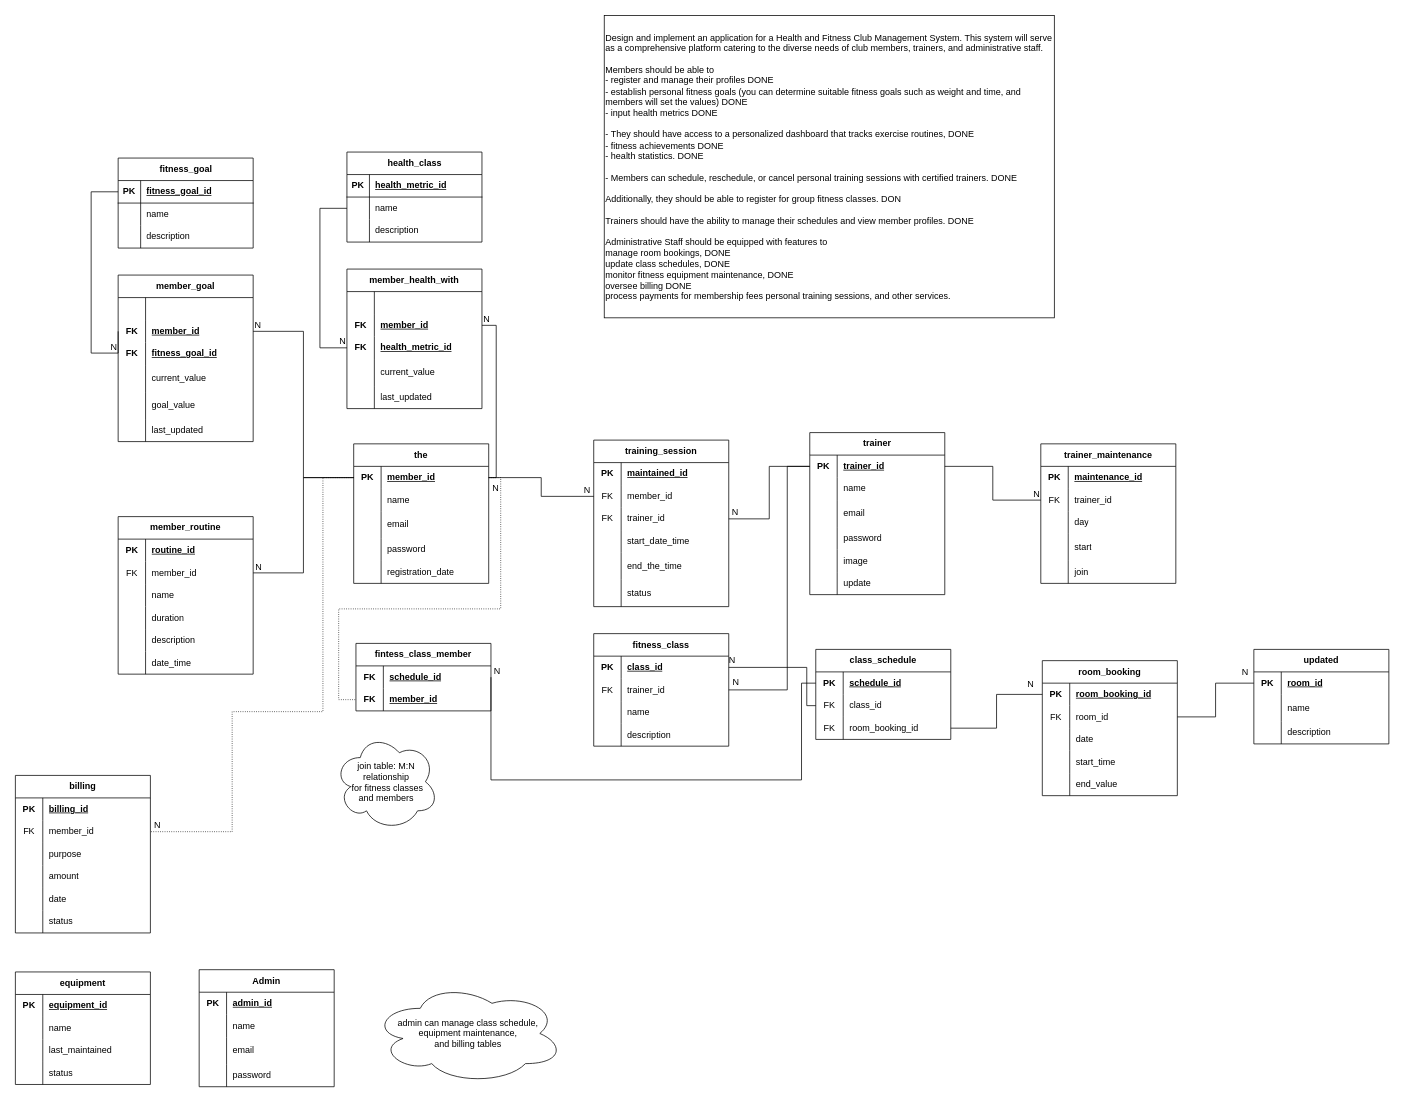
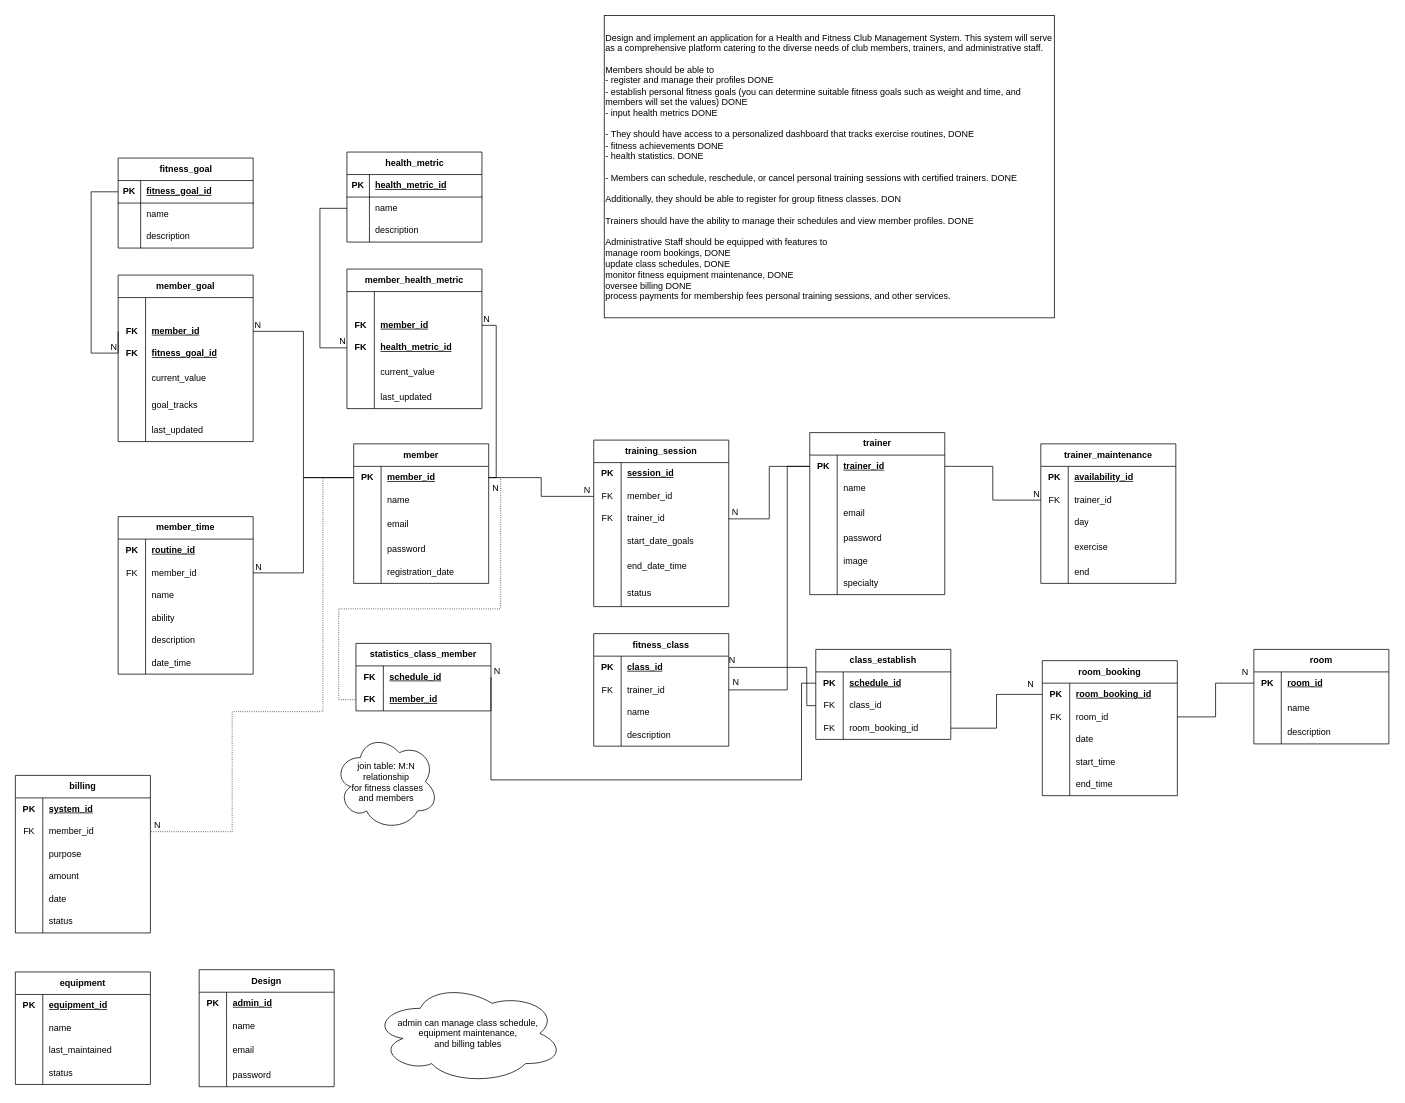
(415, 163) -> (415, 163)
(414, 280) -> (414, 280)
(175, 405) -> (178, 405)
(421, 455) -> (421, 455)
(657, 474) -> (650, 474)
(1107, 477) -> (1105, 477)
(186, 528) -> (186, 528)
(664, 541) -> (667, 541)
(1087, 547) -> (1093, 547)
(656, 566) -> (659, 566)
(1083, 572) -> (1082, 572)
(858, 583) -> (864, 583)
(171, 618) -> (166, 618)
(423, 654) -> (423, 654)
(883, 660) -> (883, 660)
(1321, 660) -> (1321, 660)
(1097, 784) -> (1095, 784)
(68, 809) -> (71, 809)
(267, 981) -> (267, 981)
